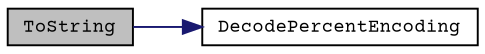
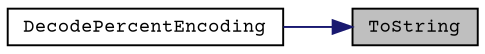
(158, 27) -> (308, 27)
